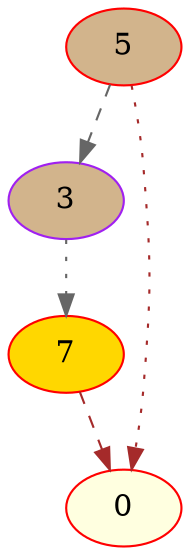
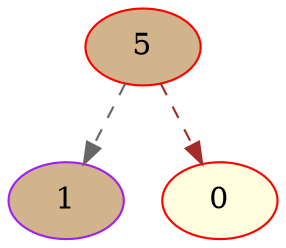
(66, 201) -> (66, 201)
(149, 267) -> (177, 114)
(66, 354) -> none
